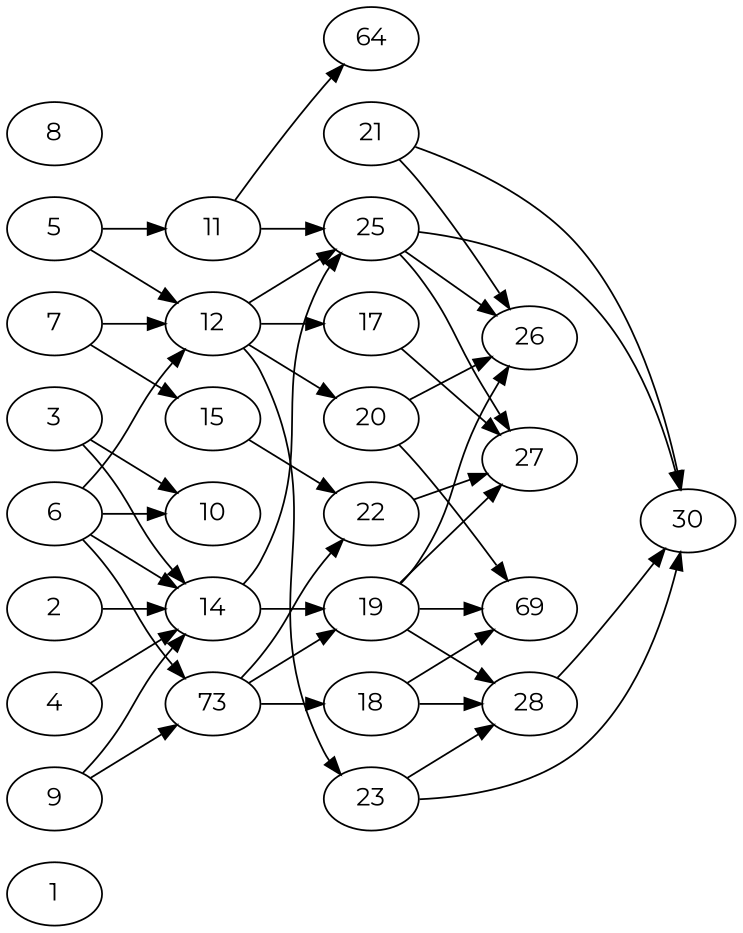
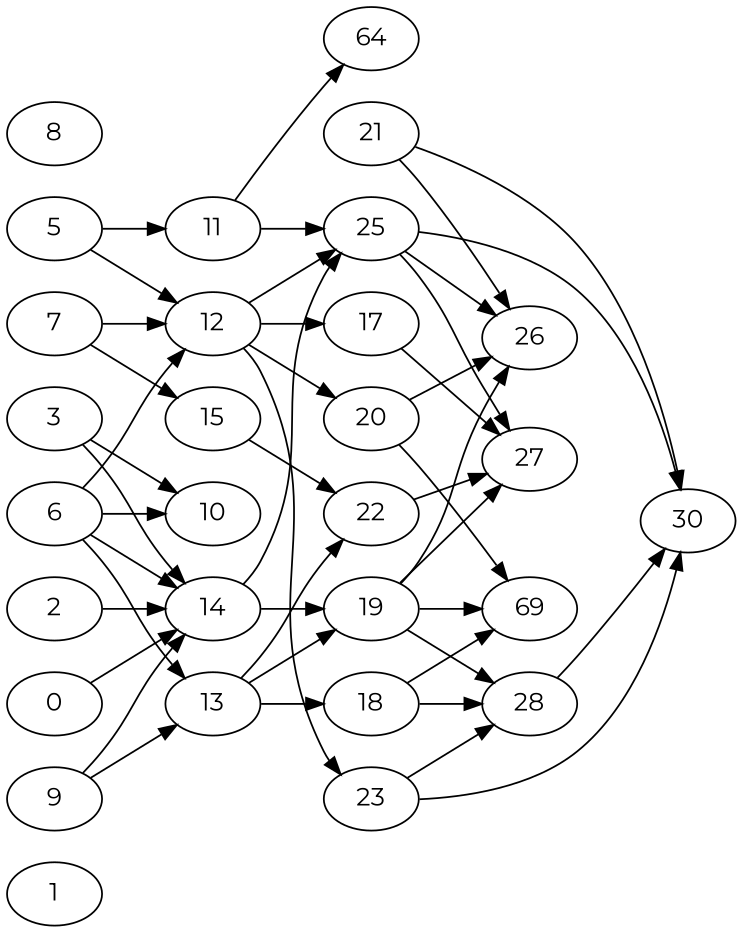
(55, 704) -> (55, 704)
(213, 704) -> (213, 704)
